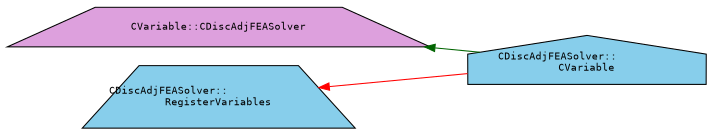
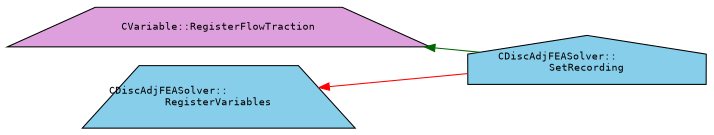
(219, 27) -> (219, 27)
(587, 63) -> (587, 63)
